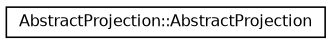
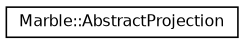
(166, 22) -> (122, 22)
